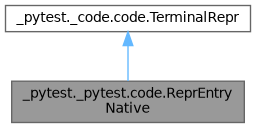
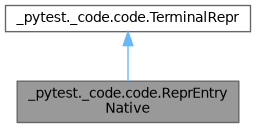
(128, 102) -> (128, 102)
